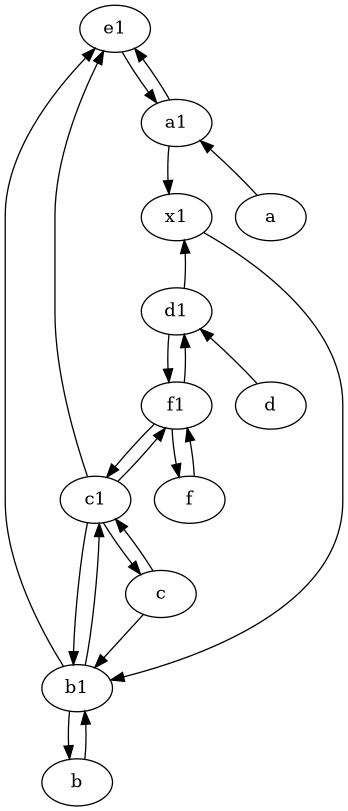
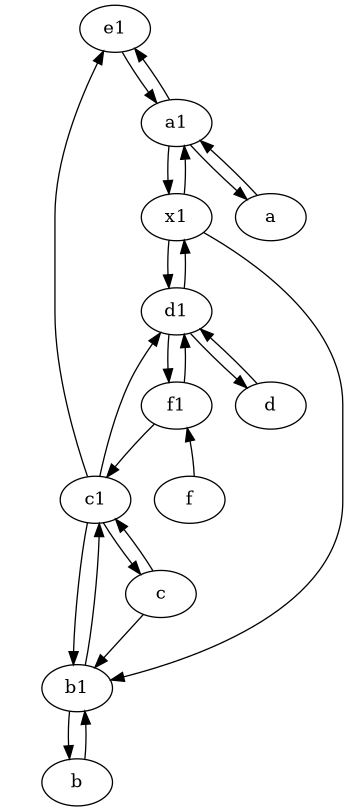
none -> (213, 168)
none -> (185, 177)
none -> (168, 257)
(5, 357) -> none
none -> (213, 357)
(174, 447) -> none
(138, 460) -> (119, 407)
